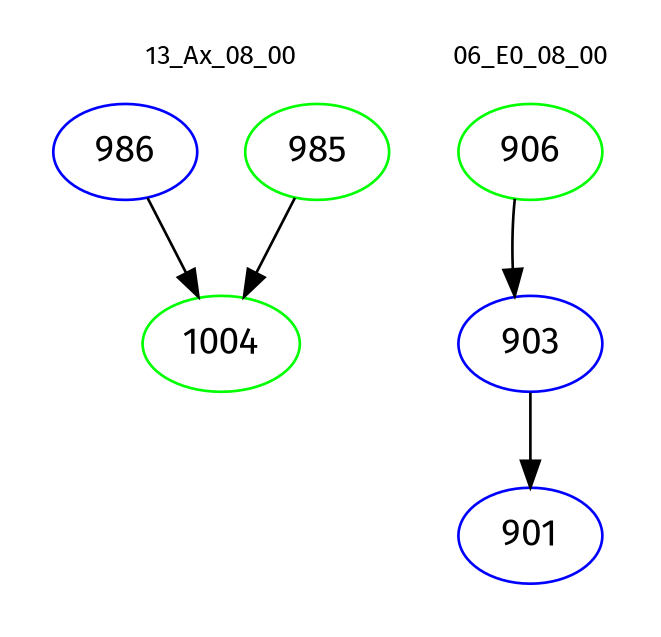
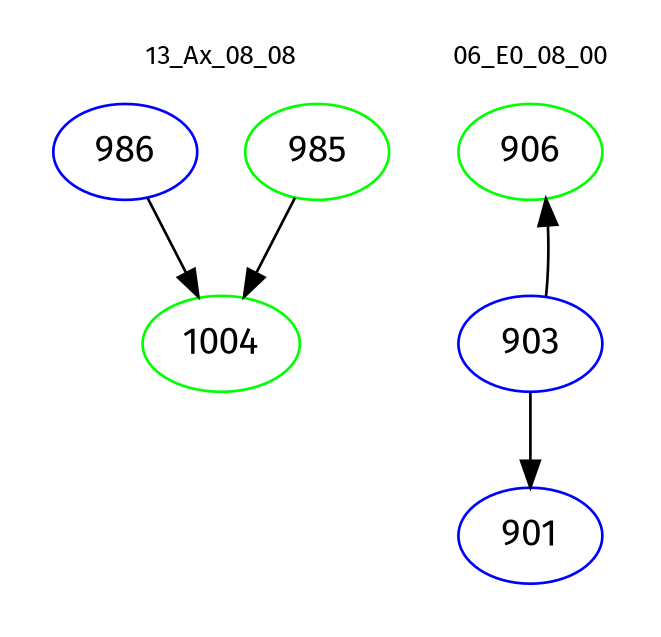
(221, 57) -> (221, 57)
(513, 234) -> (548, 261)
